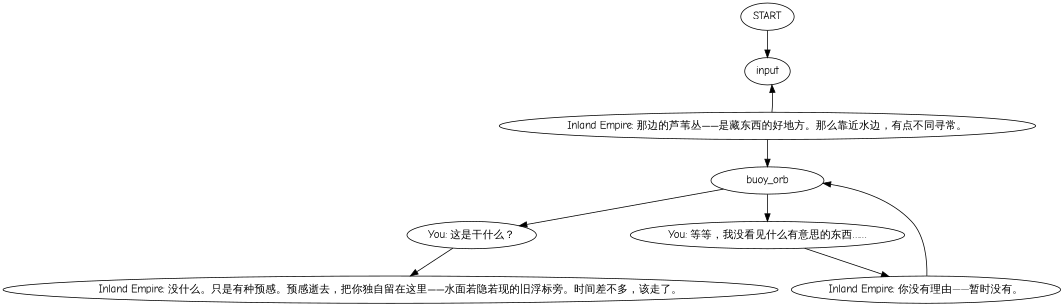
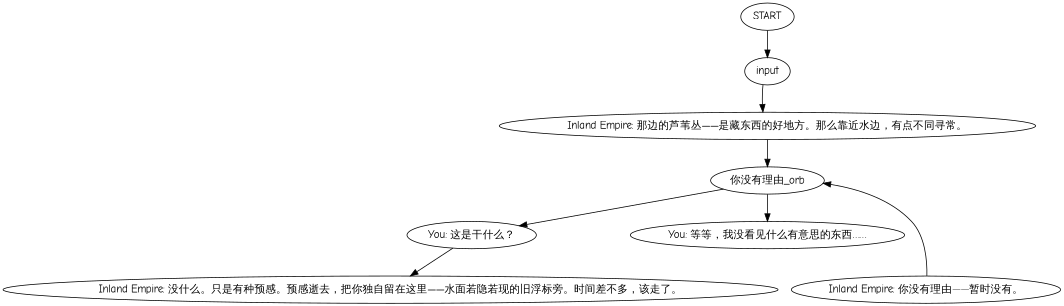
(773, 102) -> (762, 95)
(767, 180) -> (767, 180)
(843, 261) -> none
